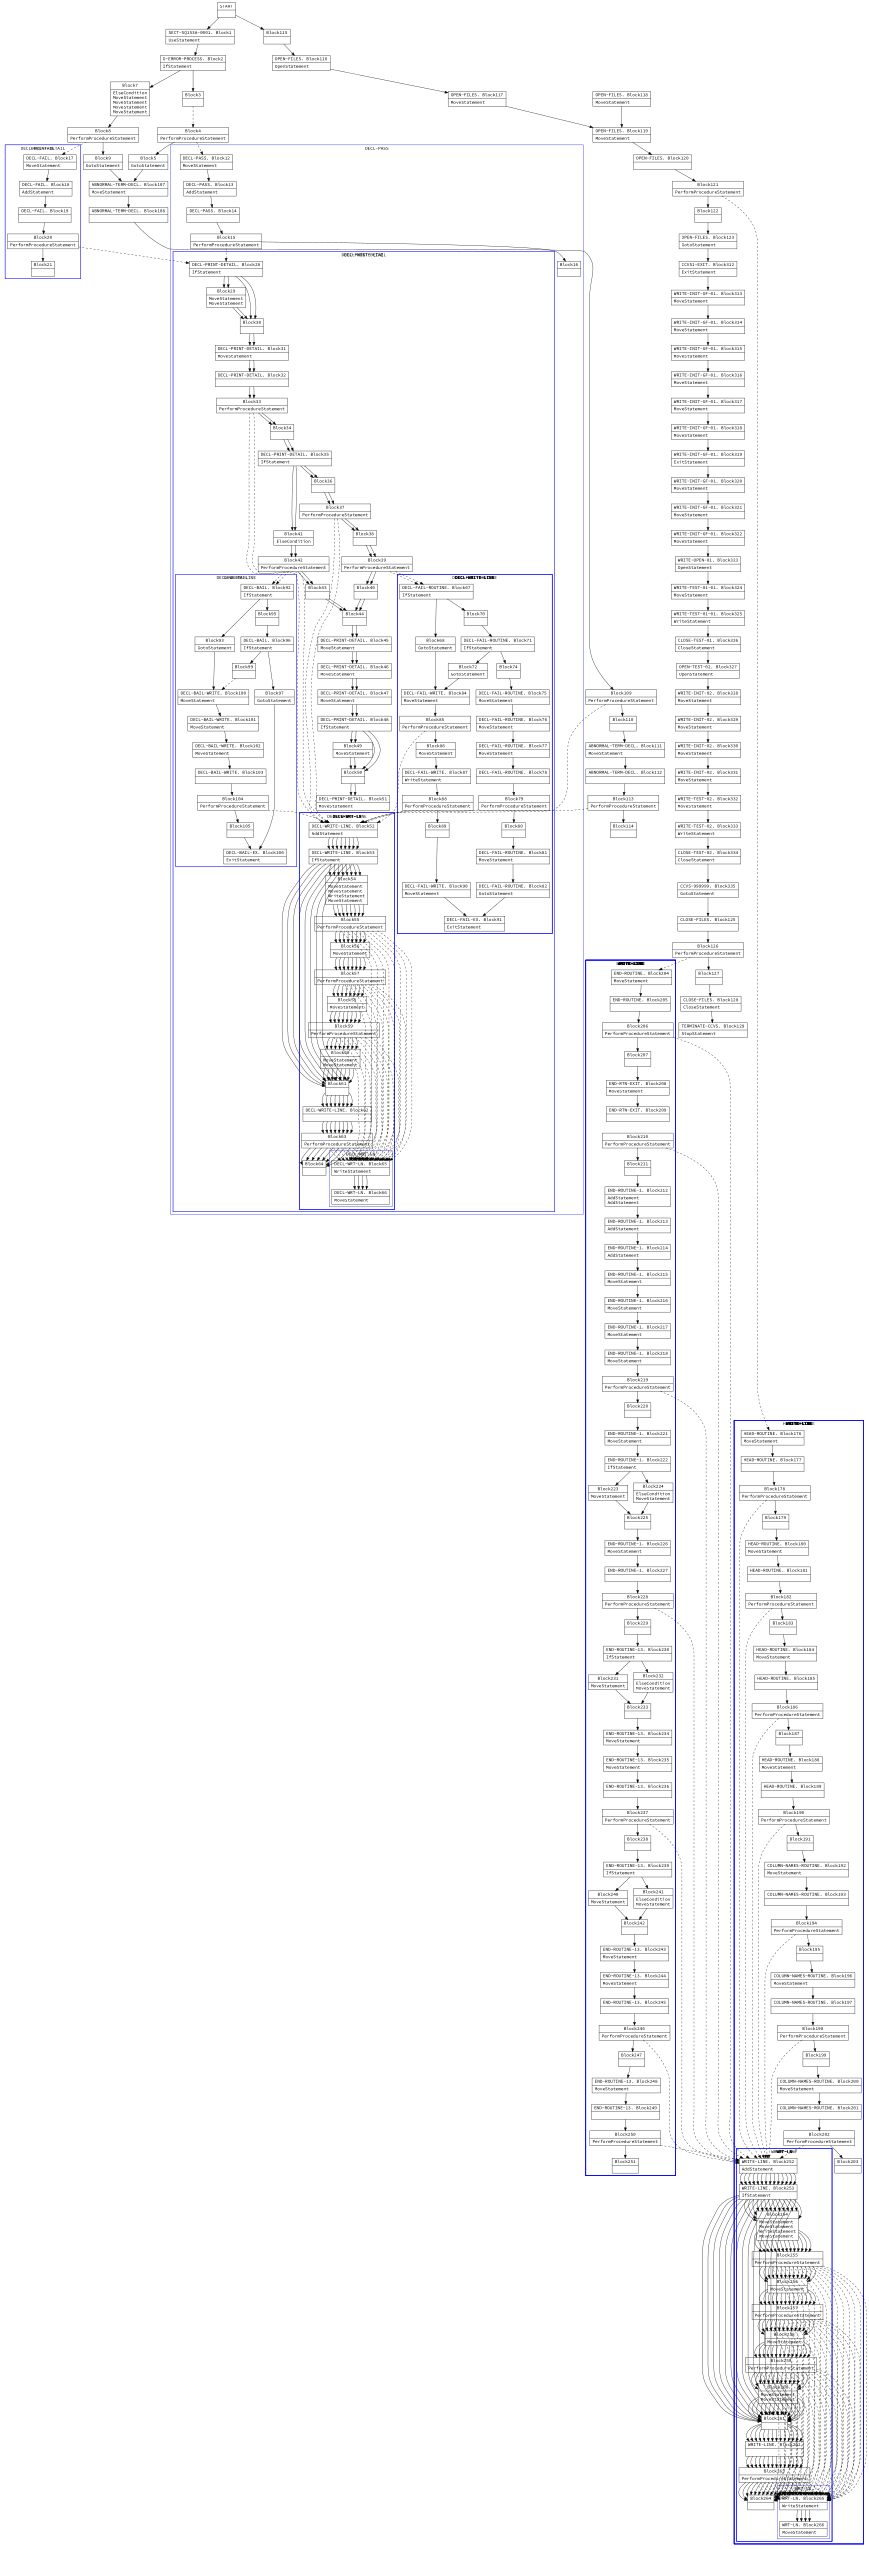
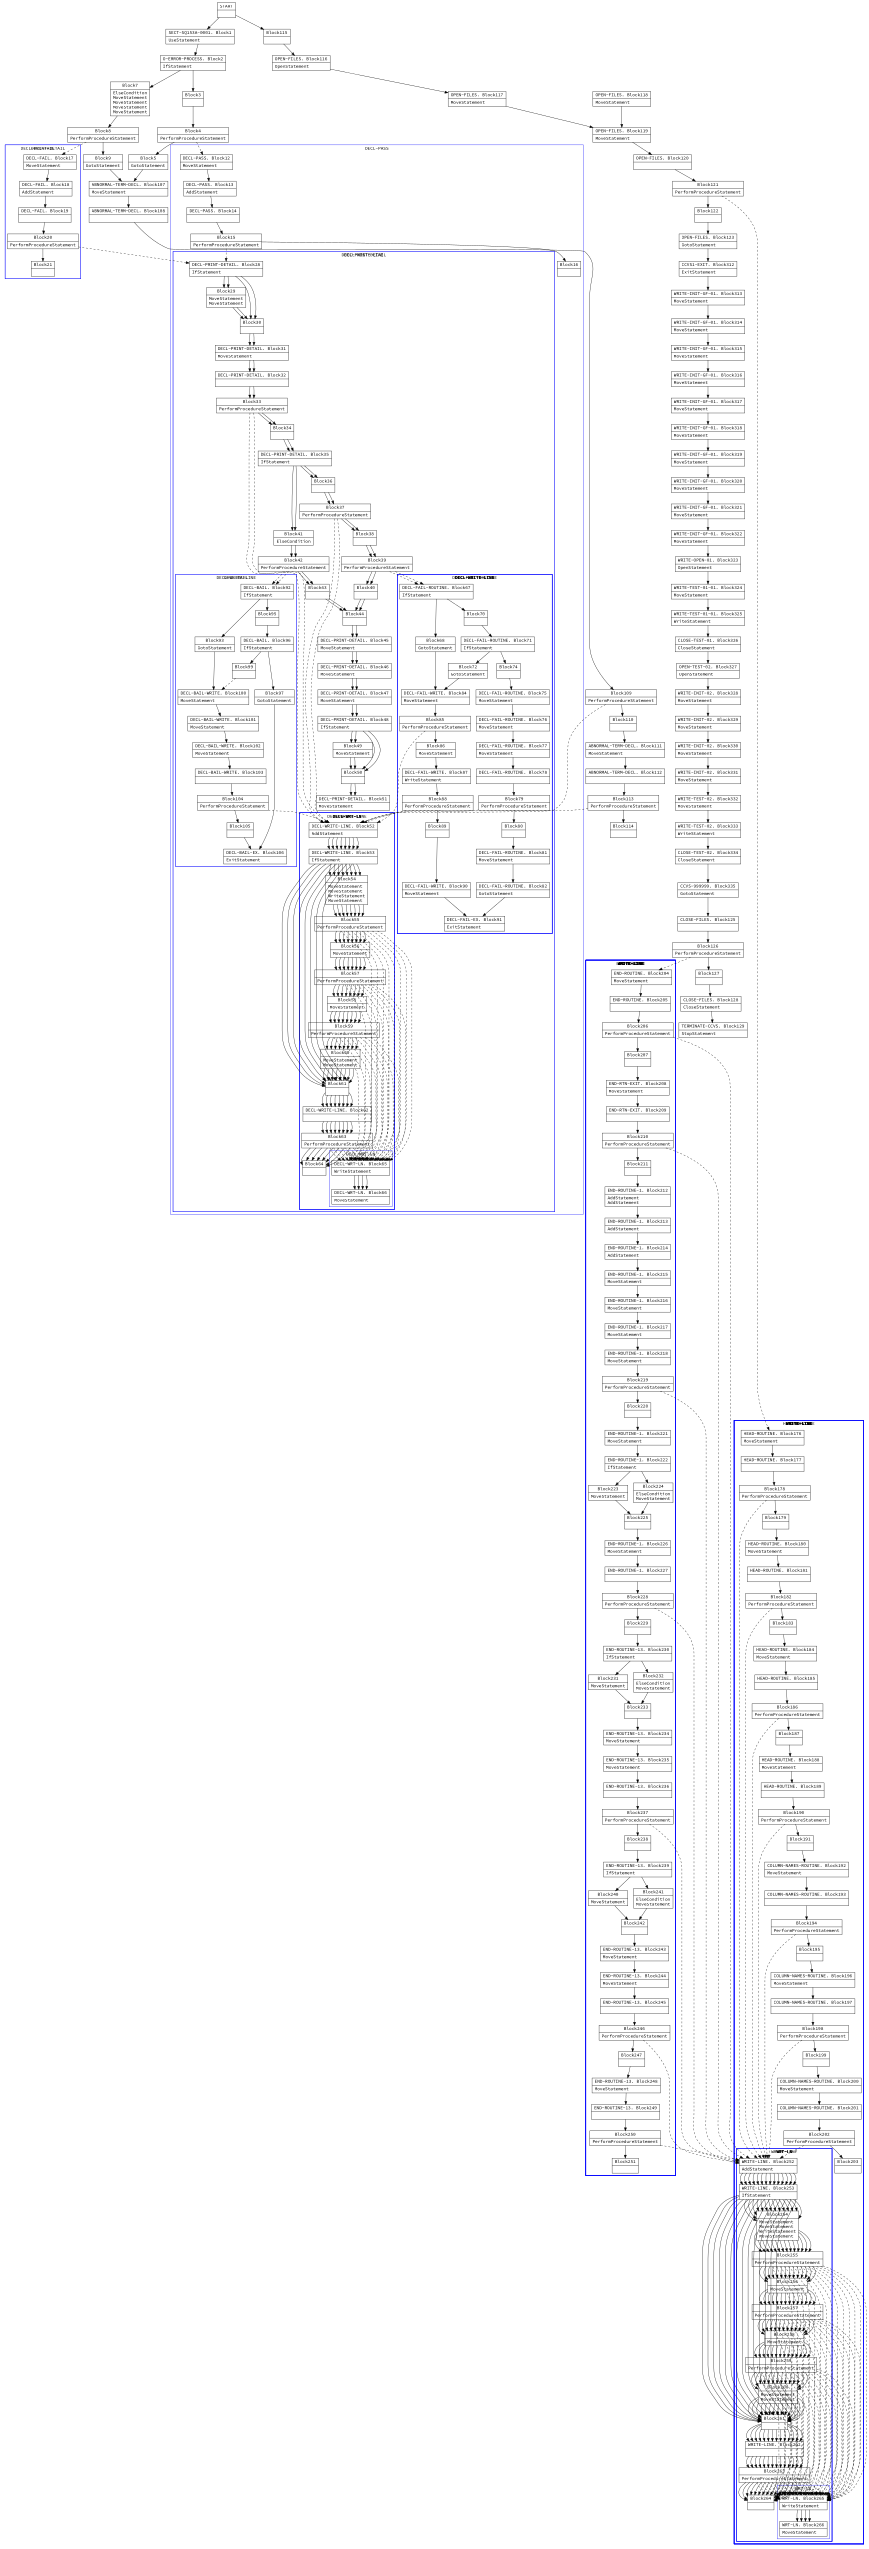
(193, 115) -> (193, 115)
(691, 462) -> (691, 462)
none -> (638, 1126)
